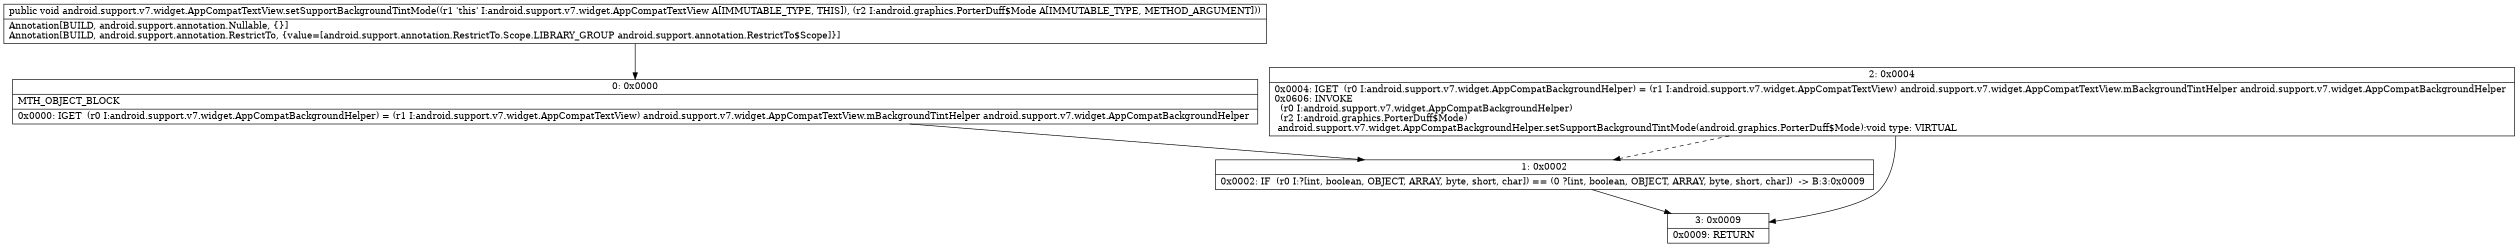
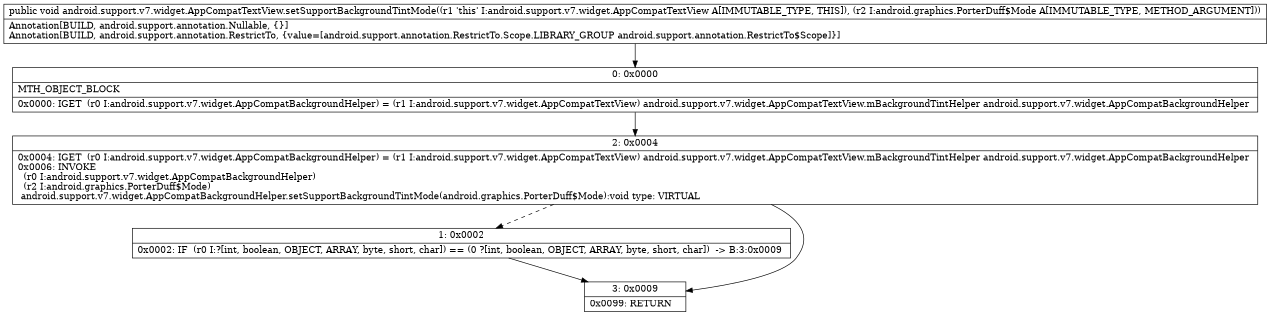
(1317, 99) -> (60, 168)
(1134, 142) -> (635, 121)
(1718, 235) -> (635, 304)
